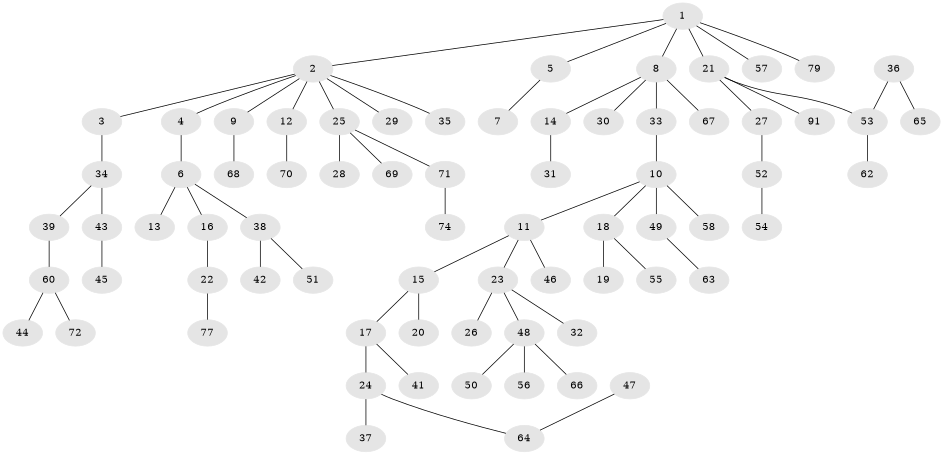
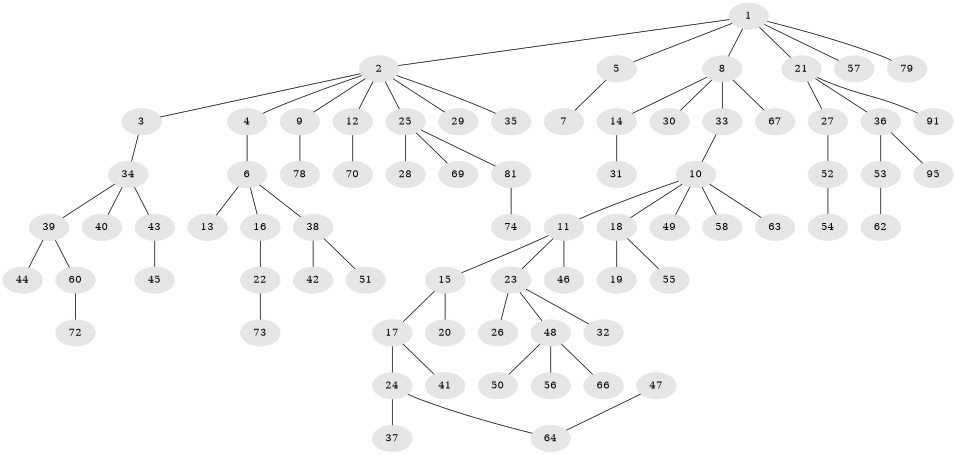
(788, 95) -> (841, 95)
(920, 122) -> (934, 175)
(234, 175) -> (300, 175)
(445, 175) -> (511, 175)
none -> (102, 227)
(683, 254) -> (736, 201)
(36, 307) -> (36, 254)
(208, 333) -> (260, 333)
